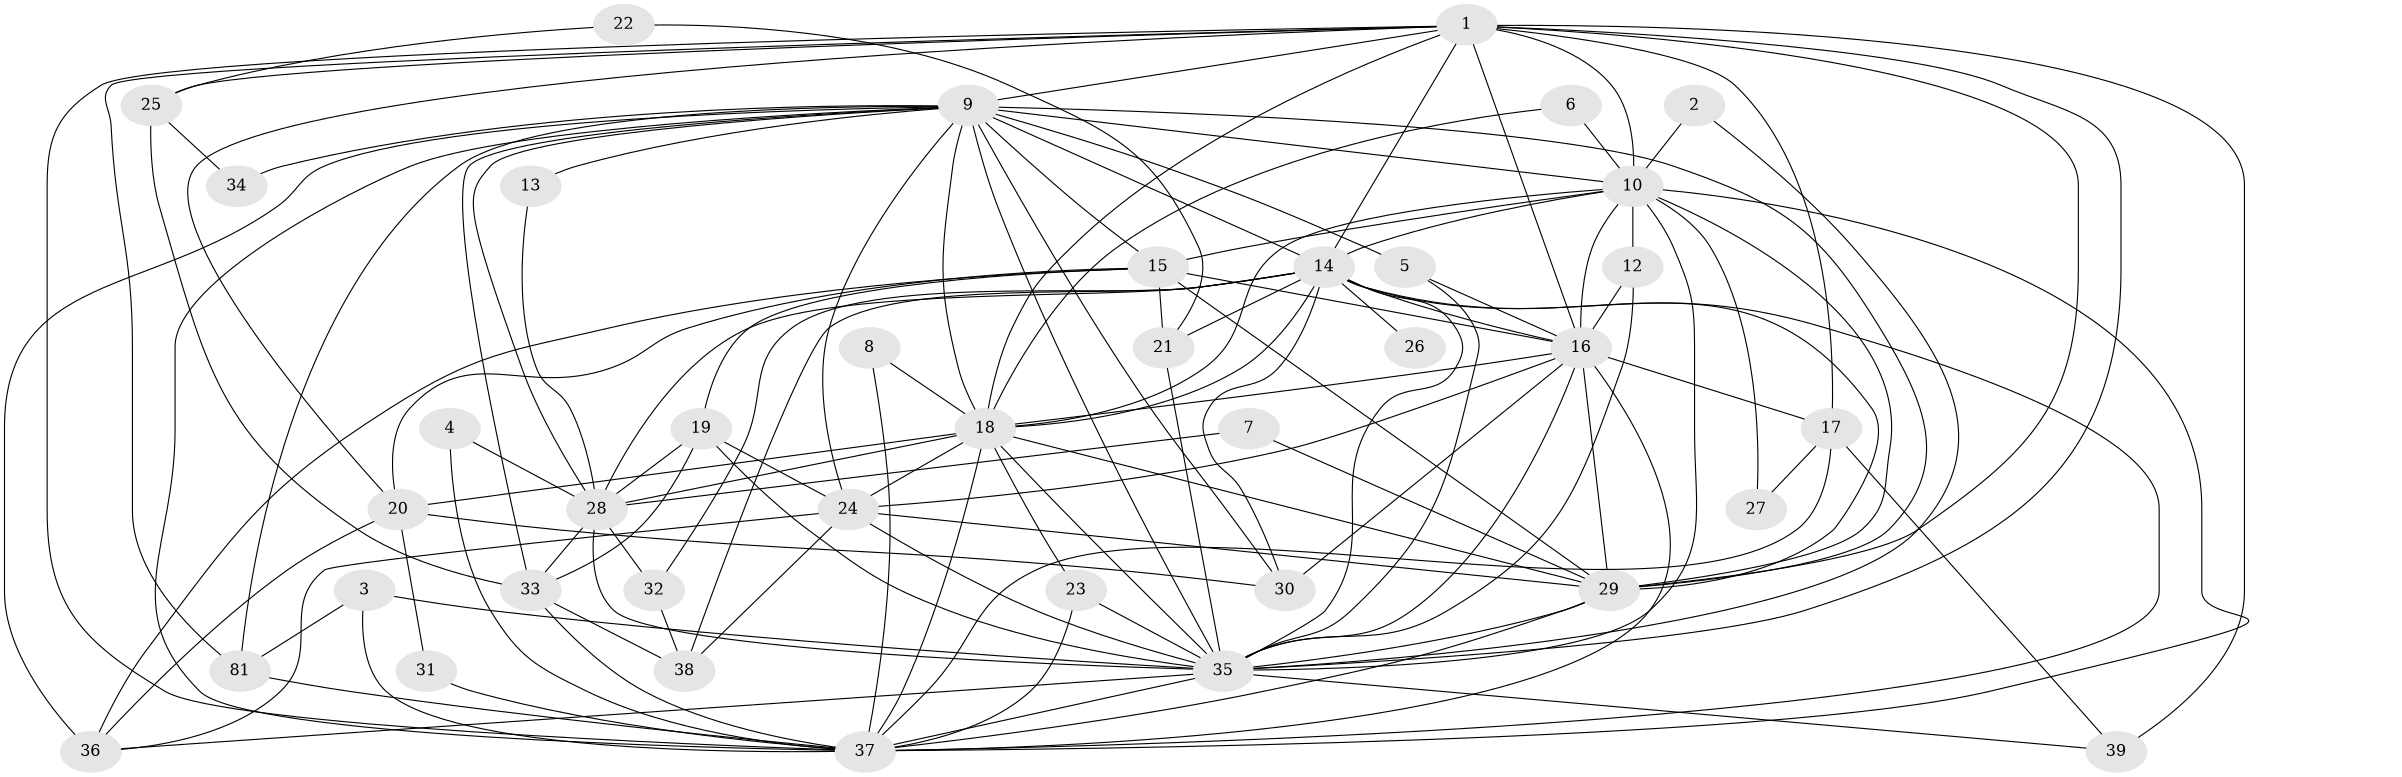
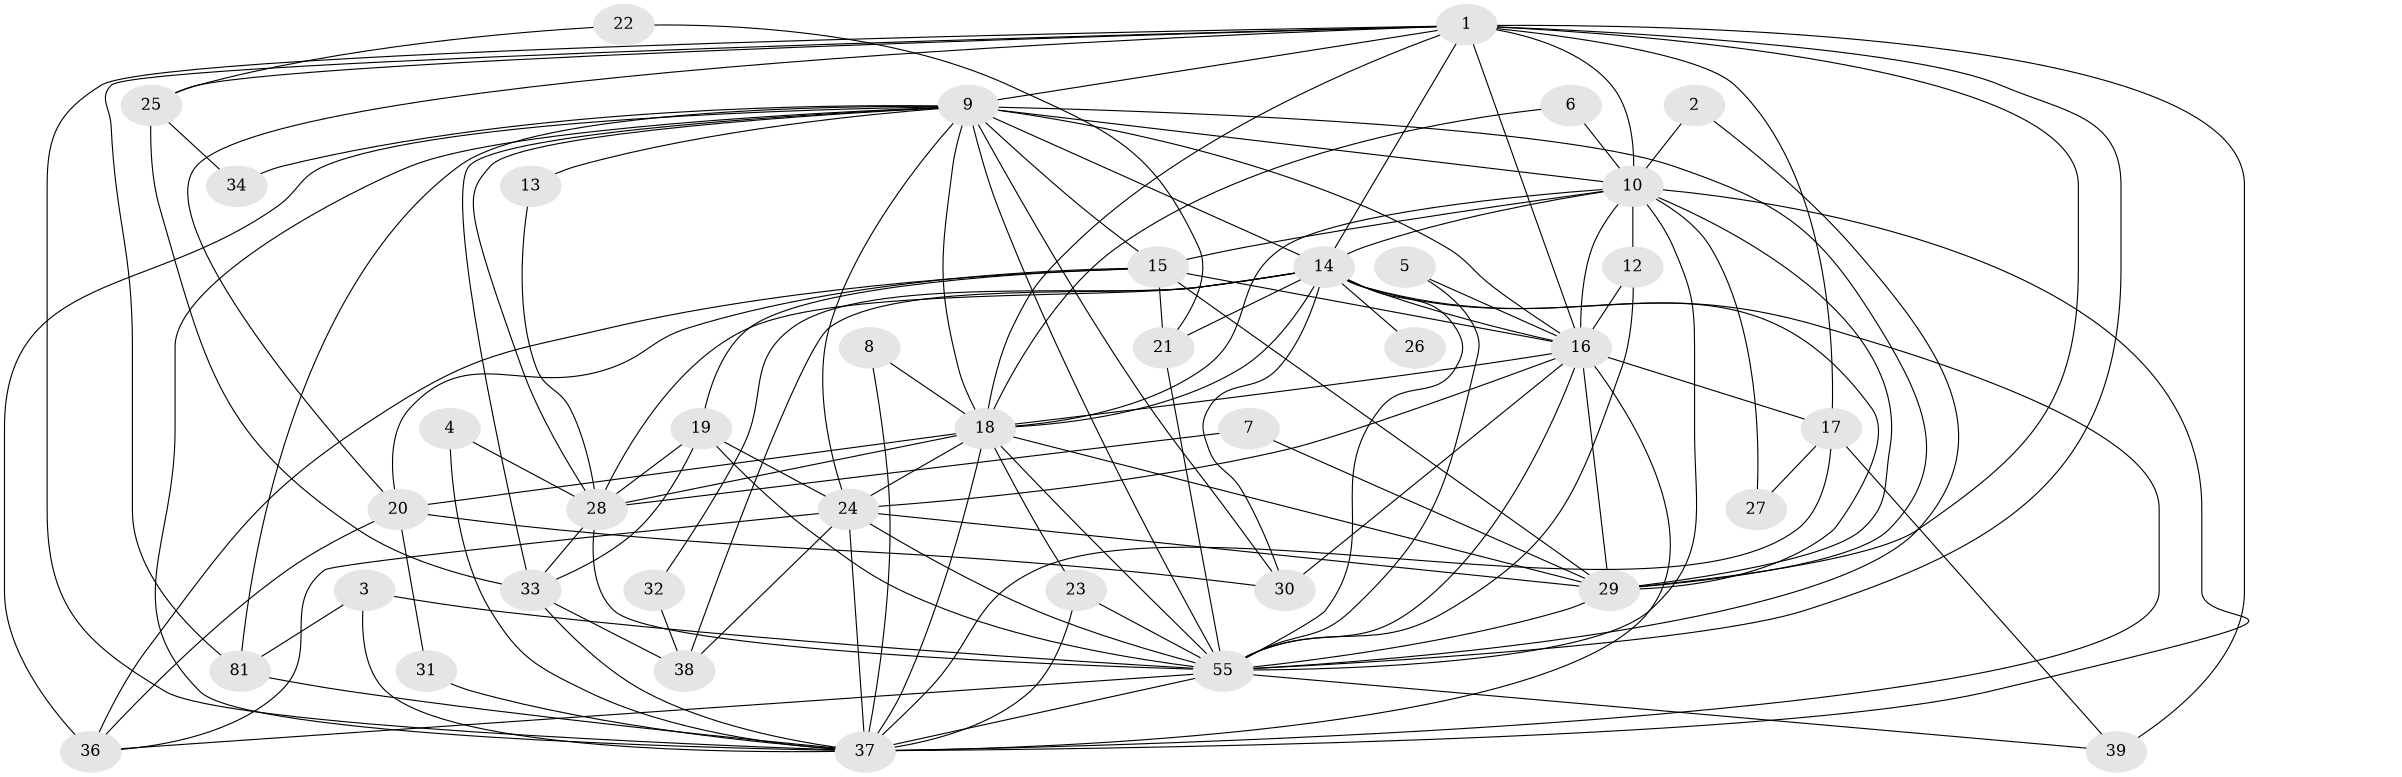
(1191, 177) -> (1296, 181)
(626, 550) -> none
(1223, 671) -> (1223, 671)
(1244, 695) -> (857, 631)
